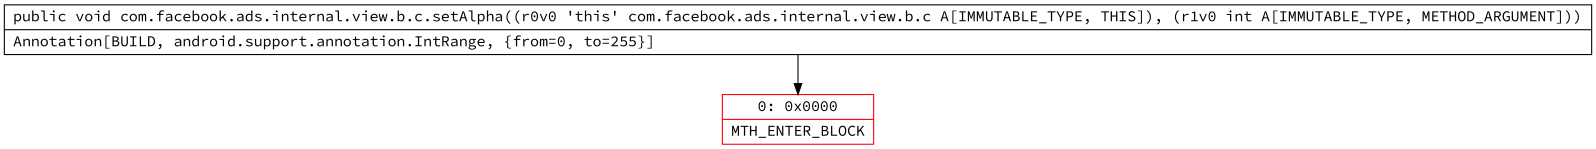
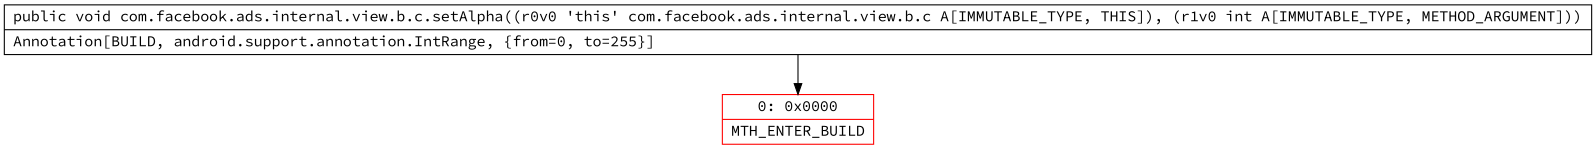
(798, 131) -> (798, 131)
